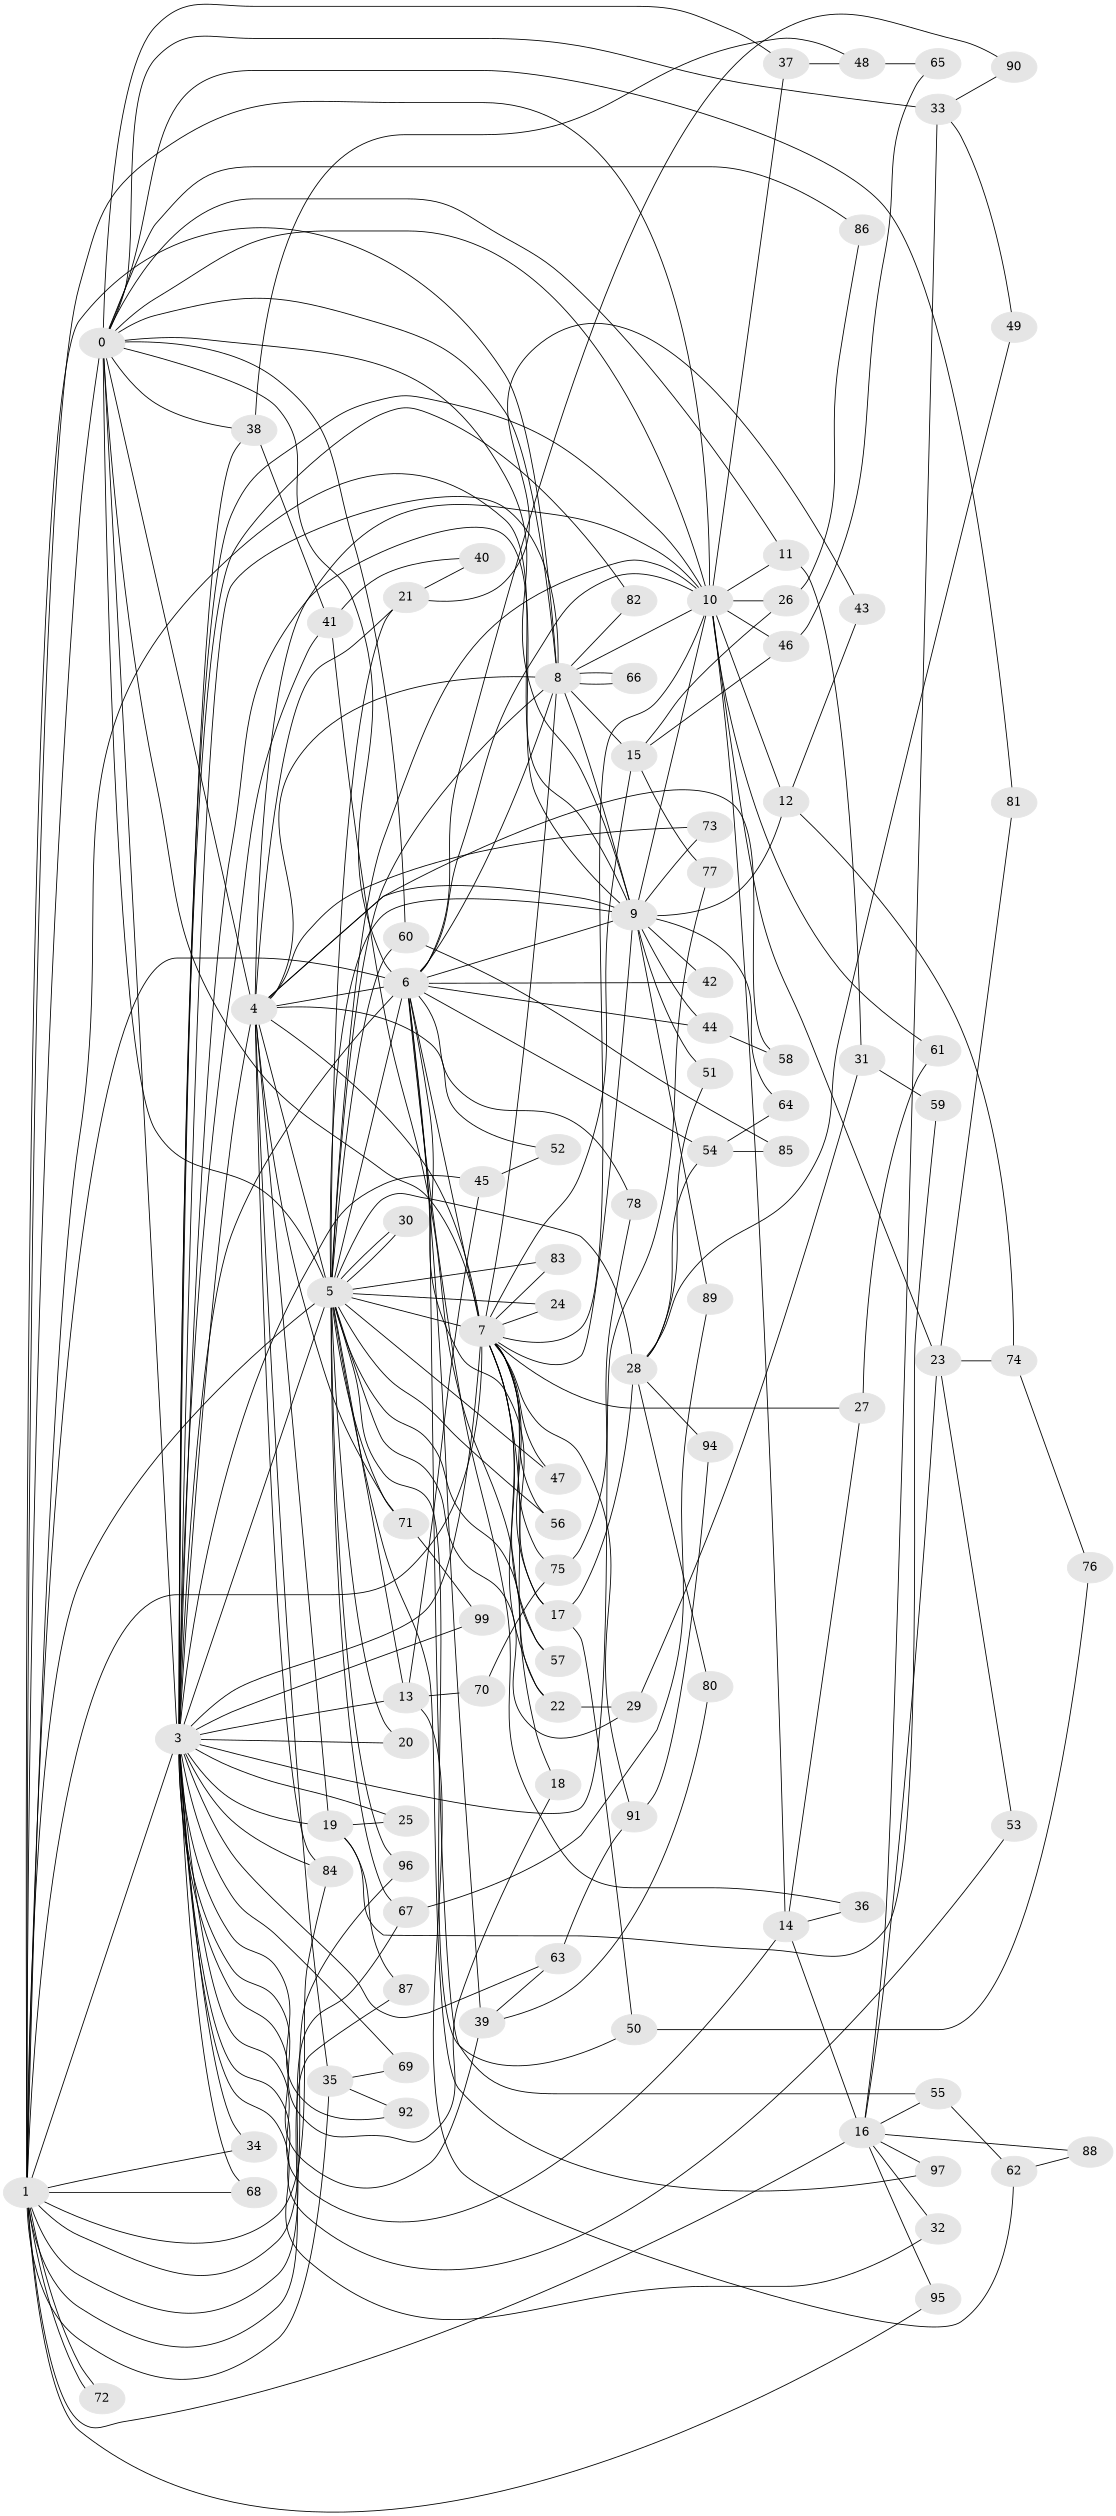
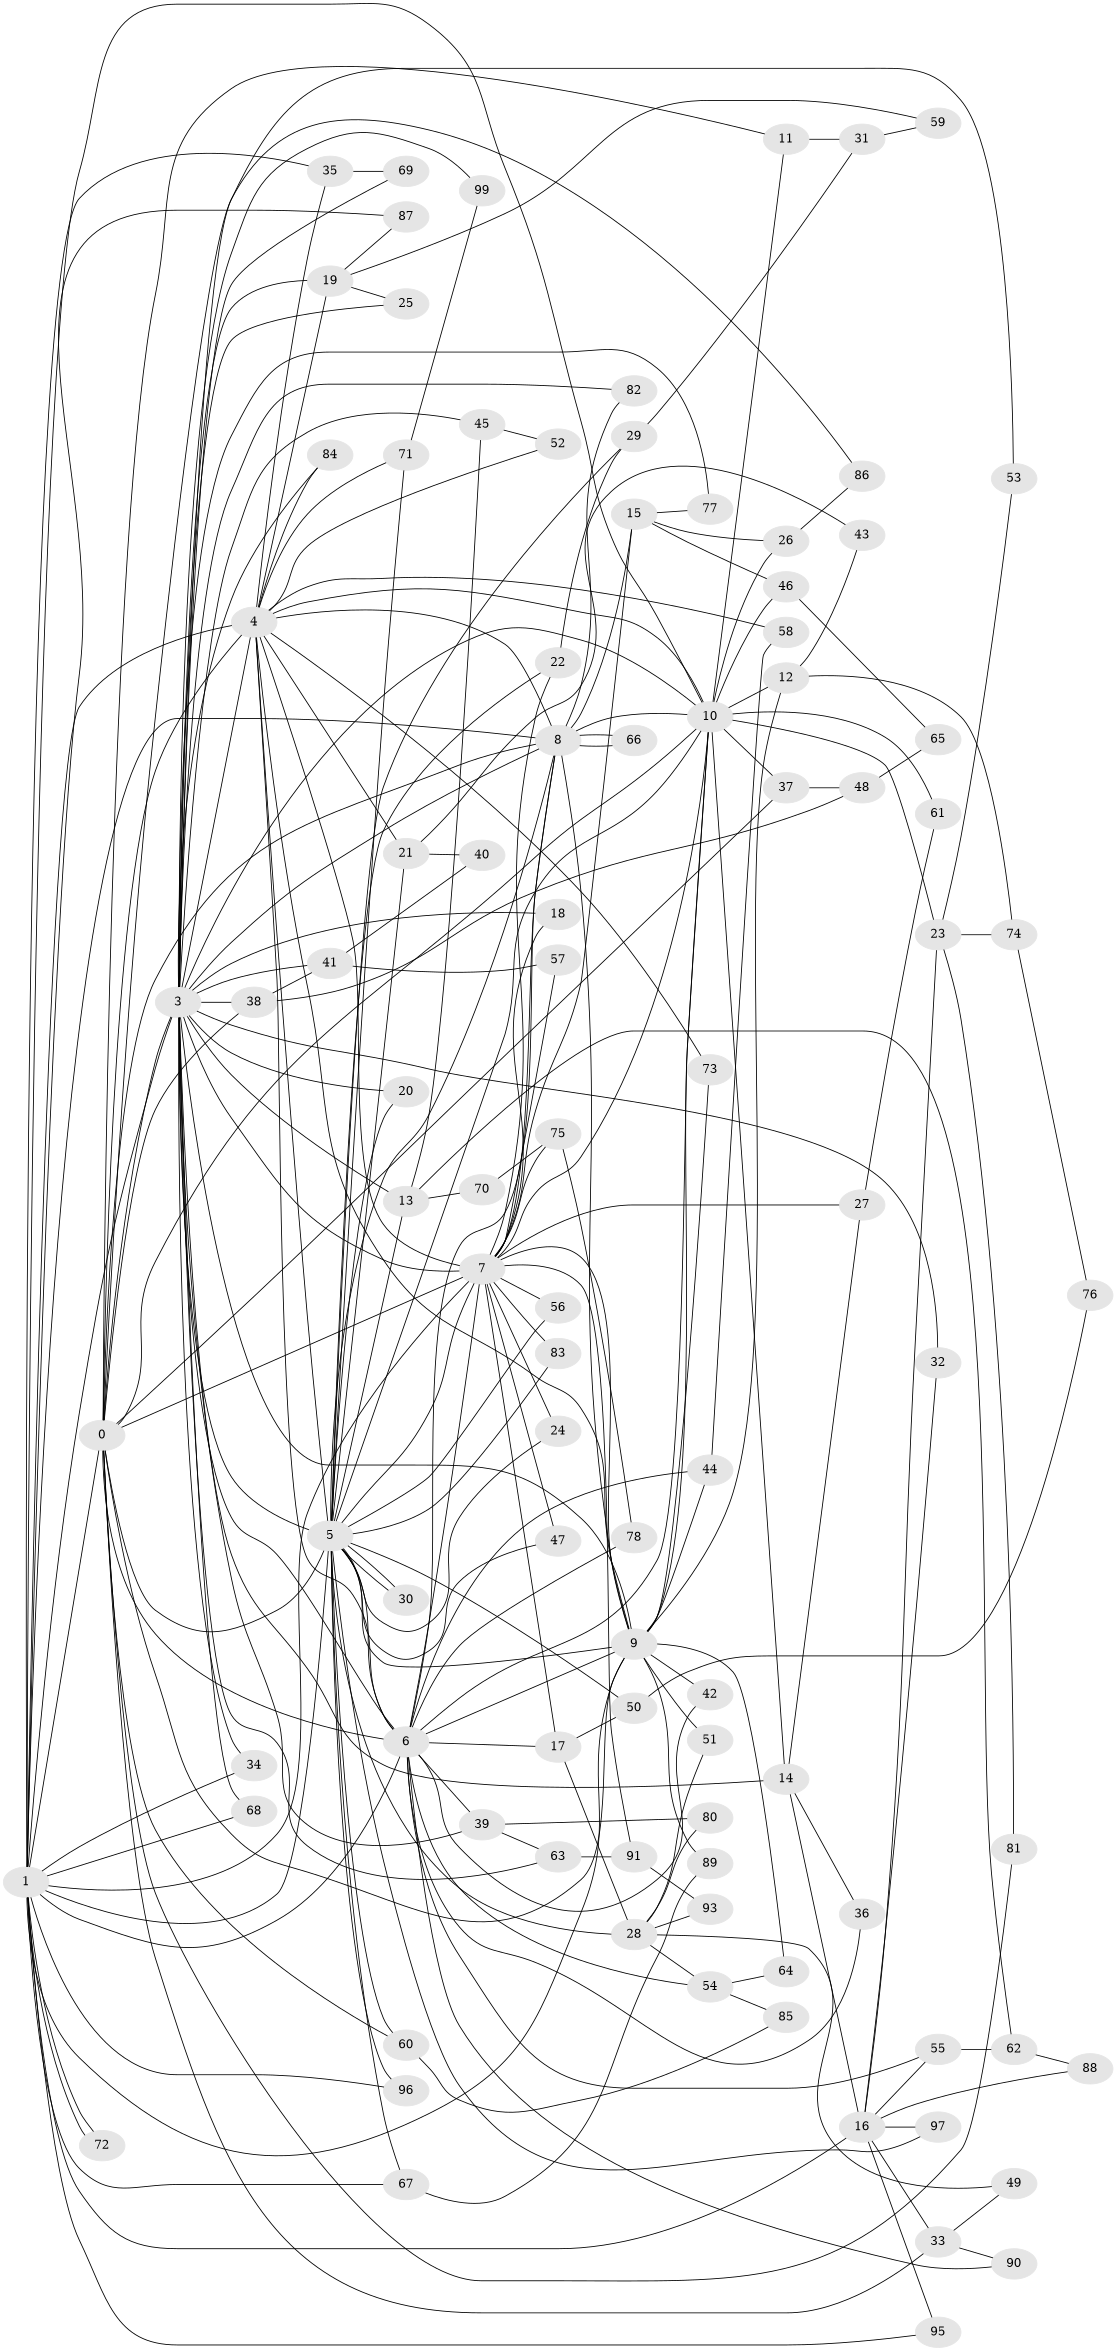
(710, 1447) -> (710, 1909)
(406, 2113) -> none
(278, 2214) -> (44, 1197)
